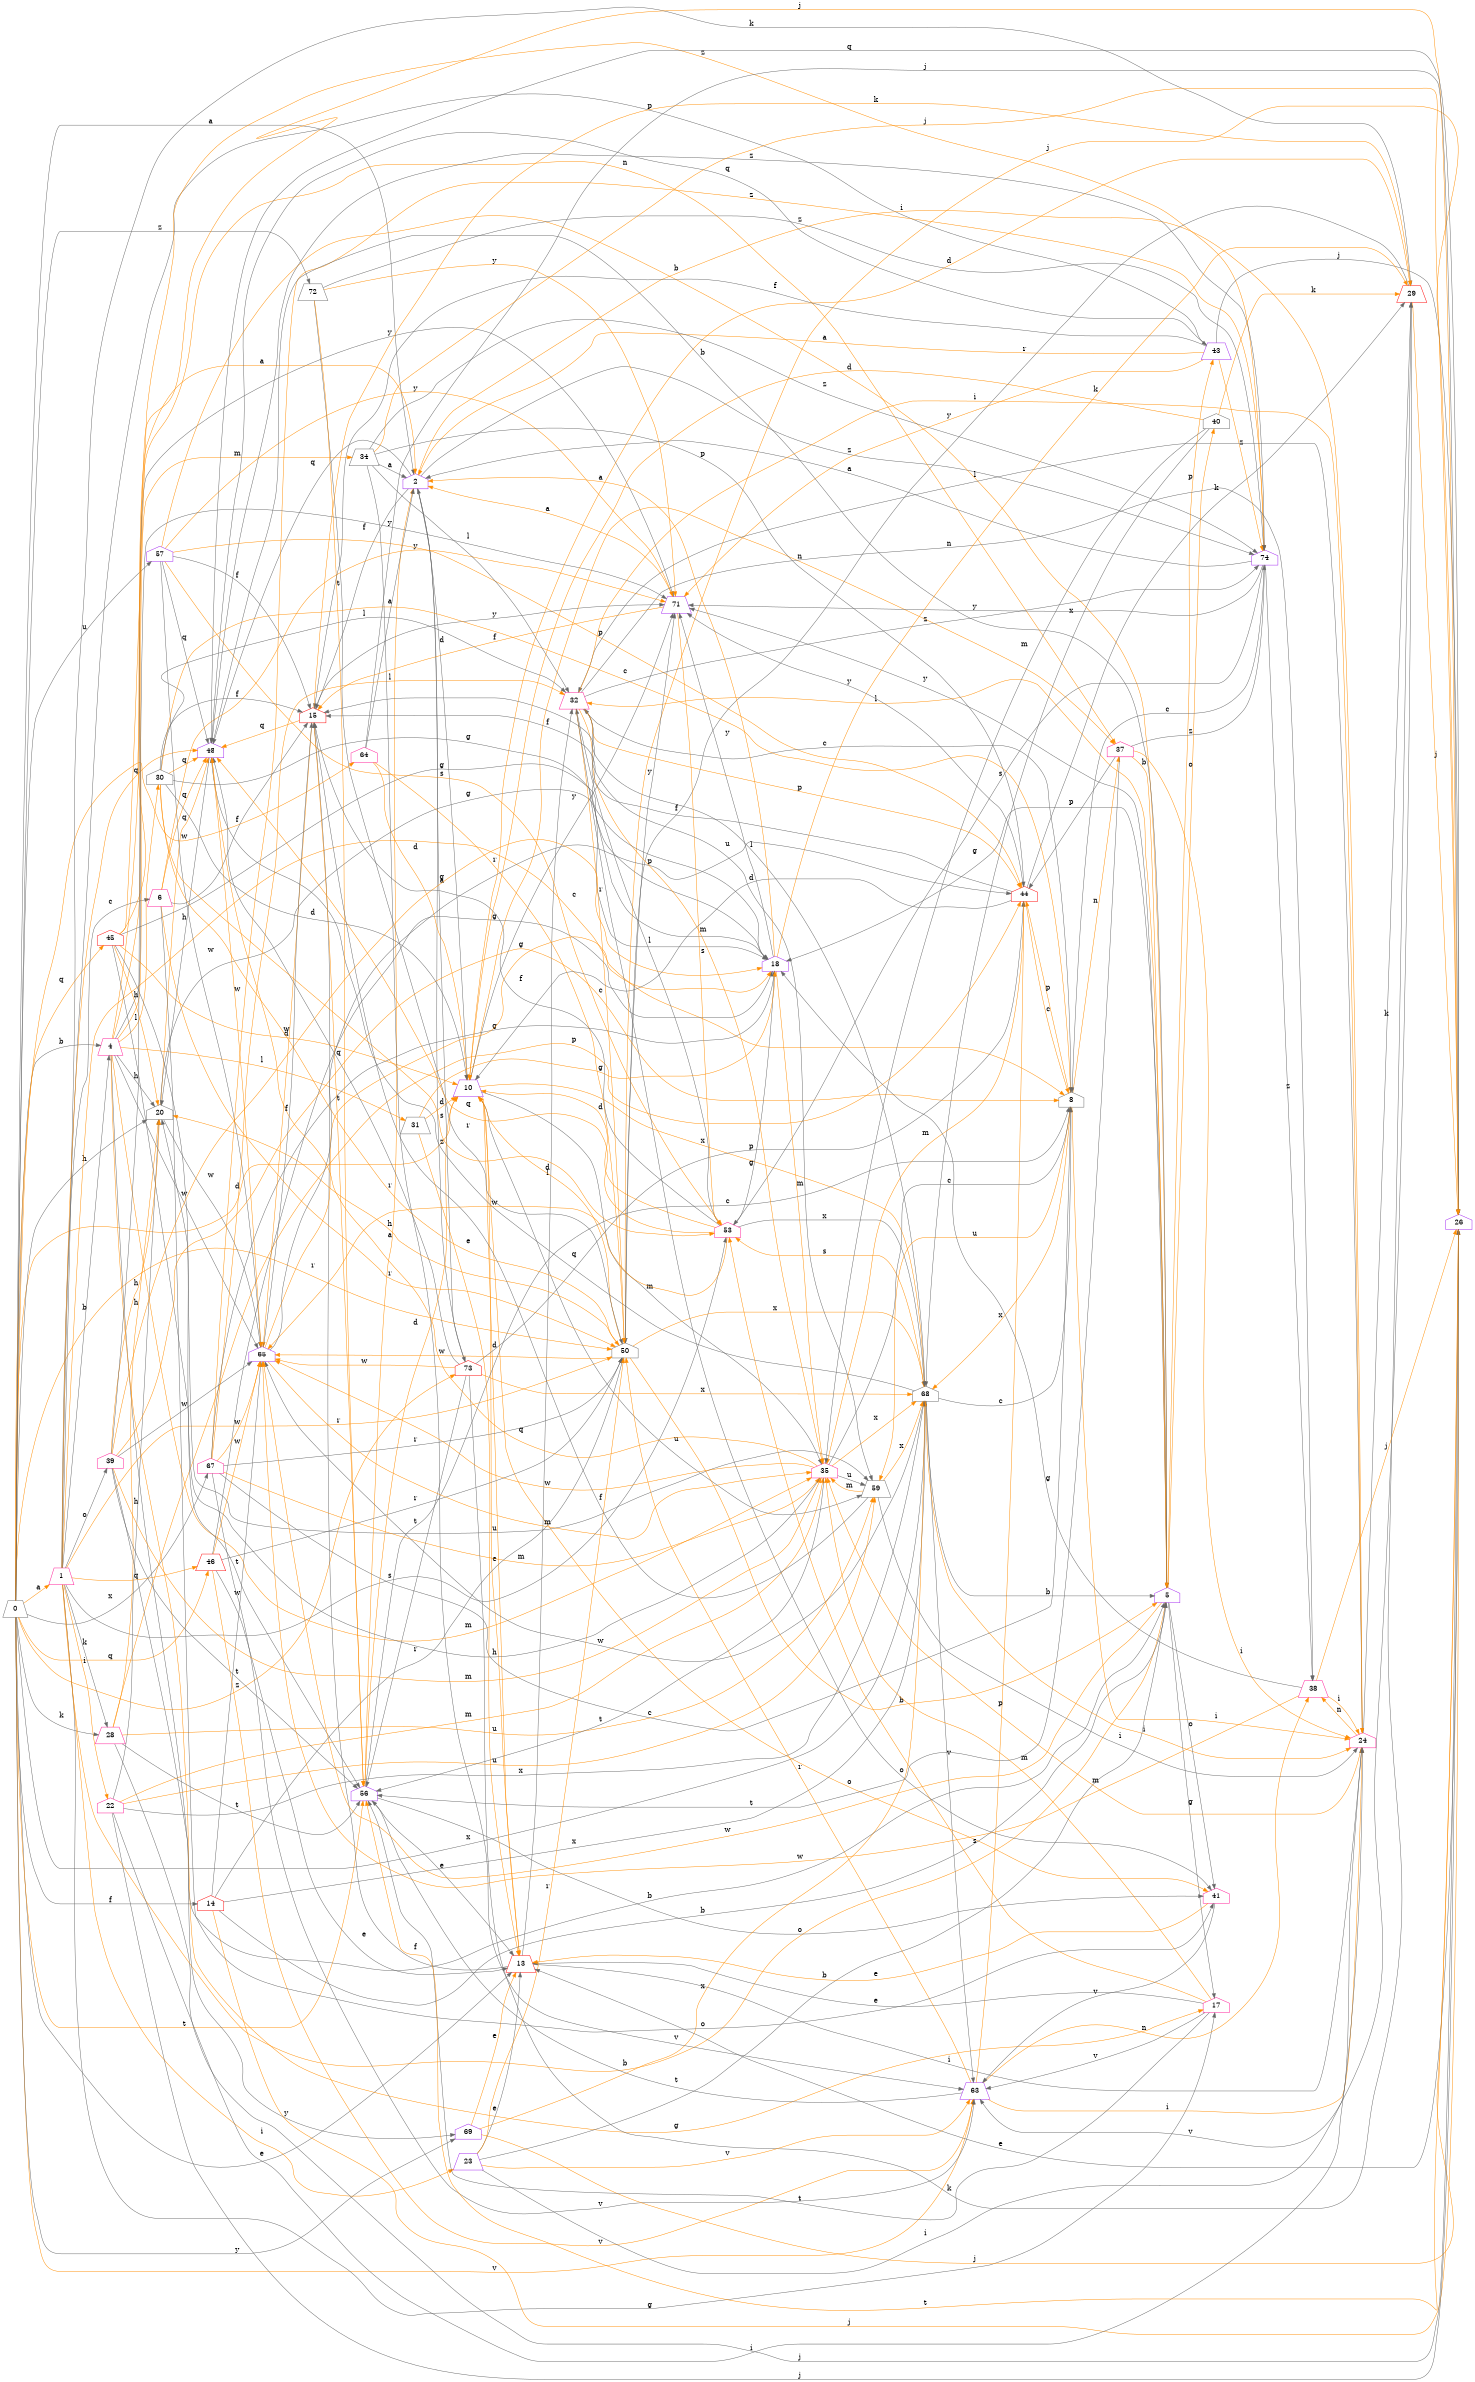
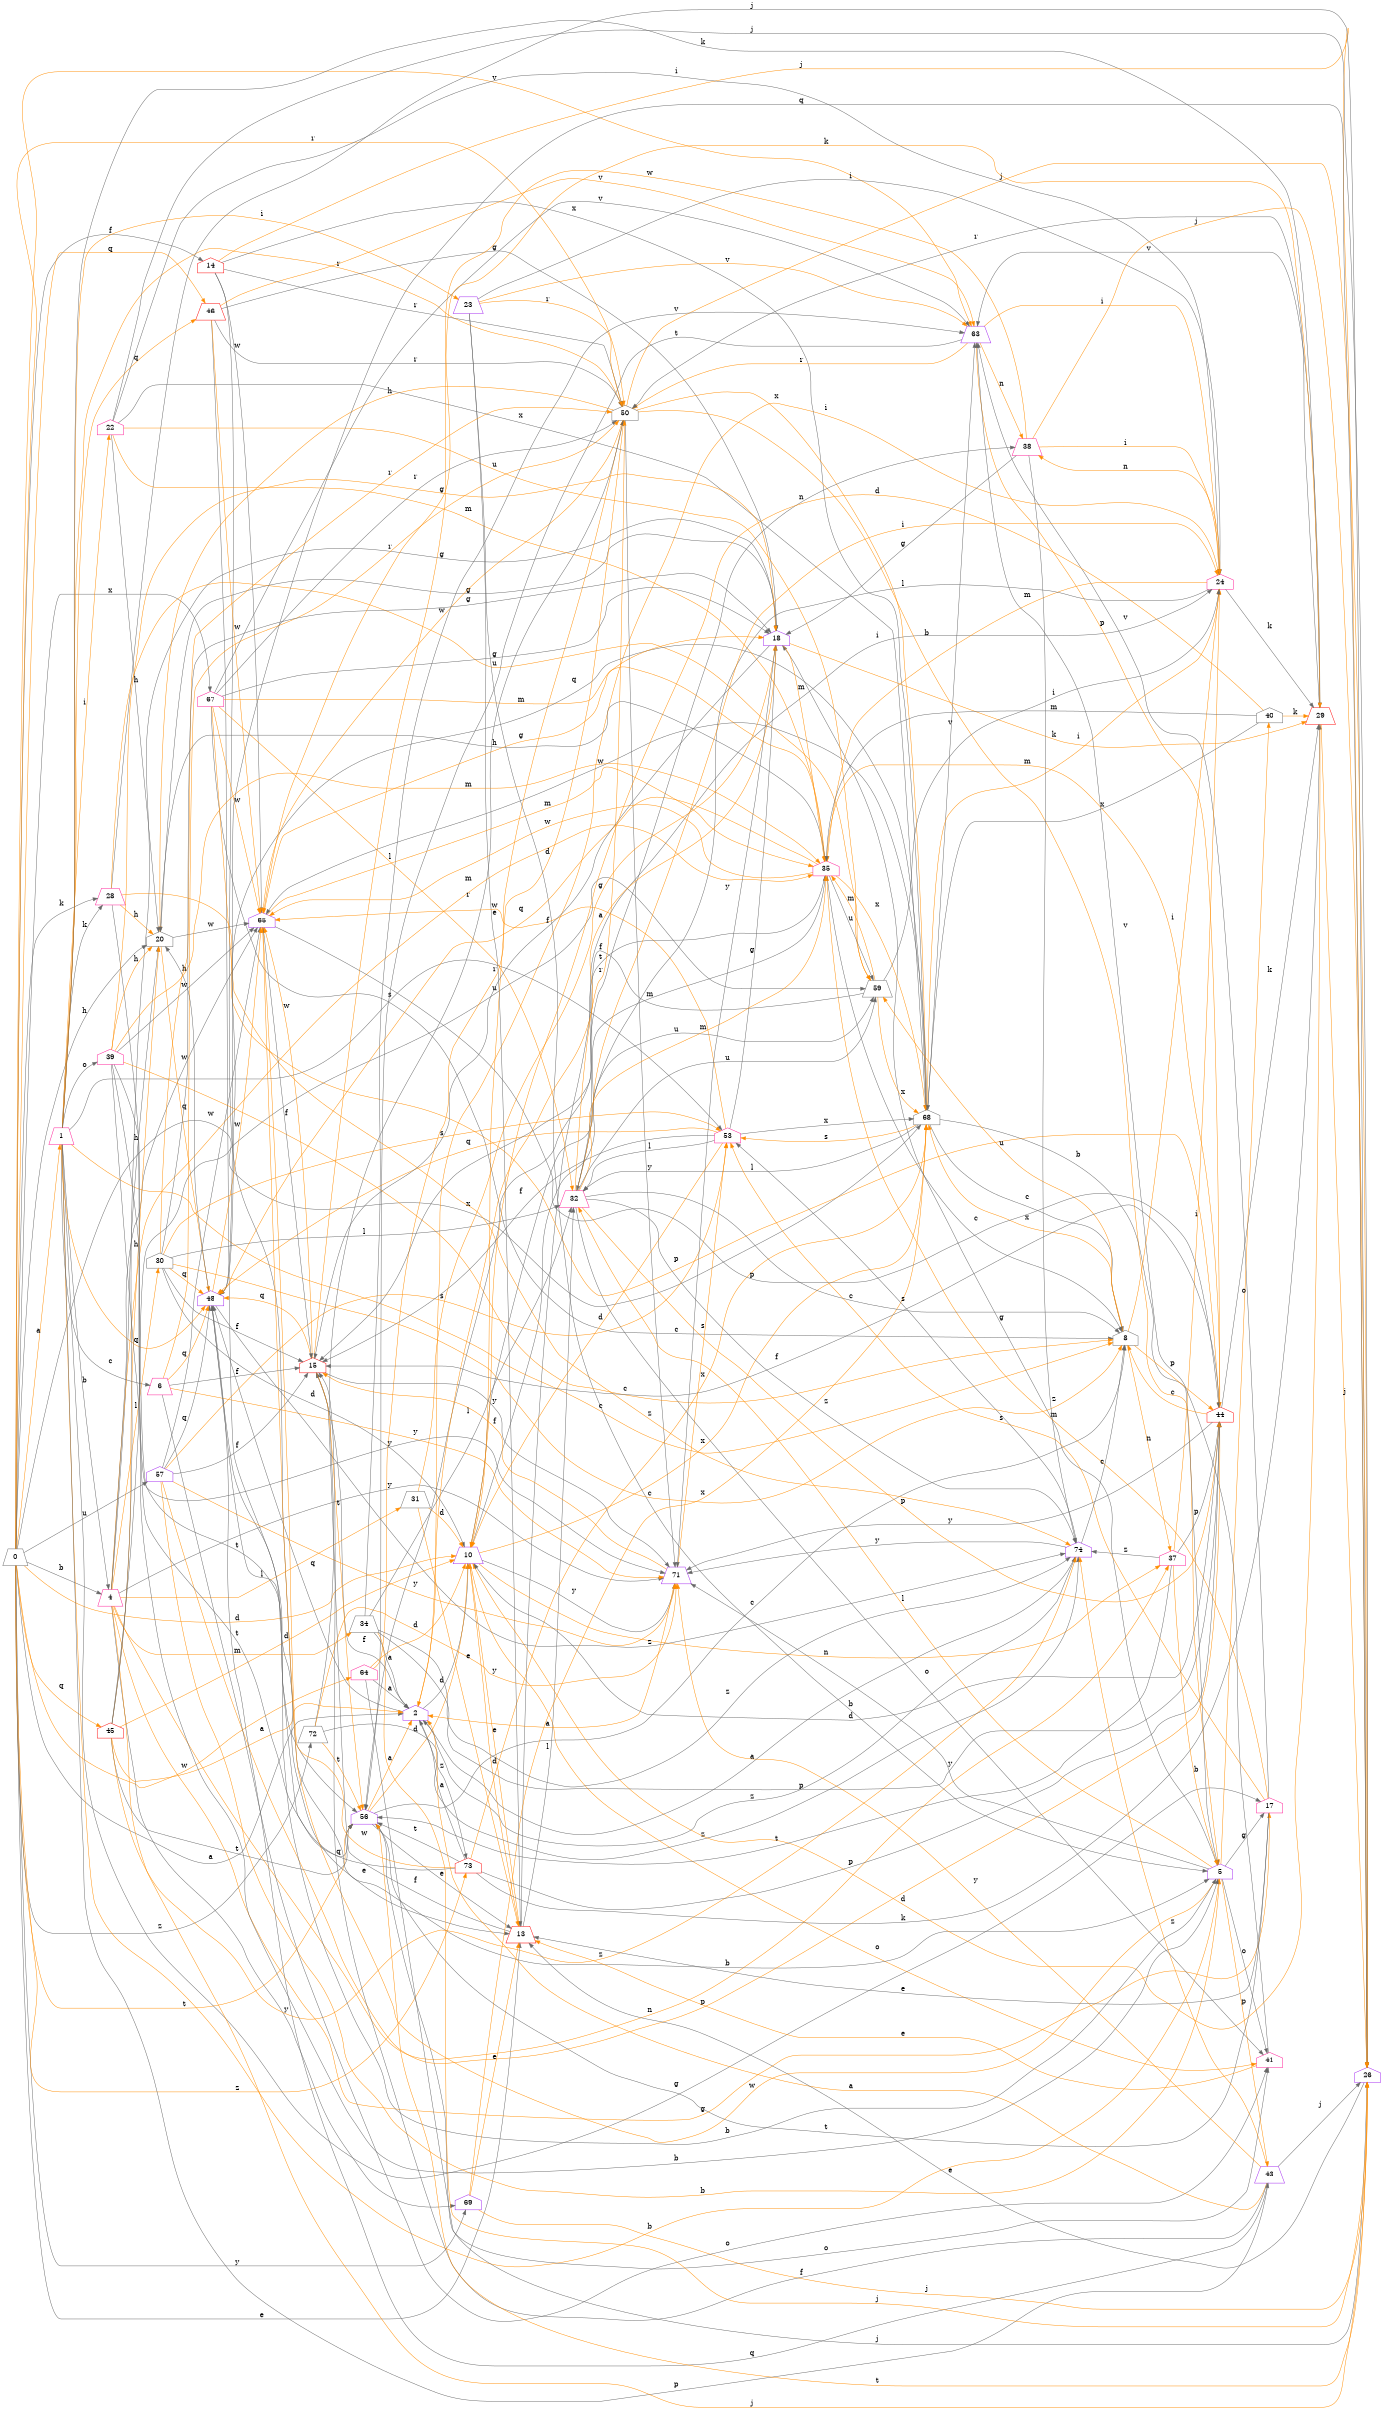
(1289, 1120) -> (1044, 998)
